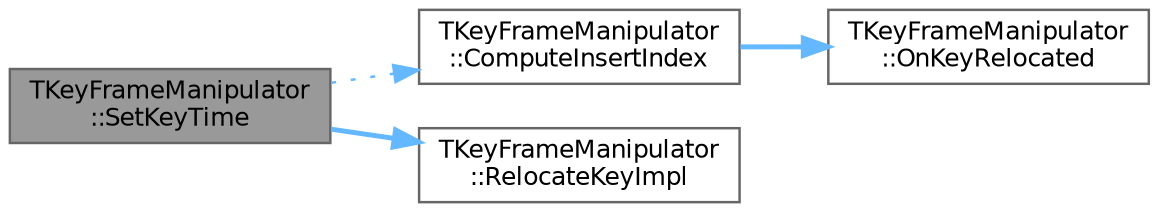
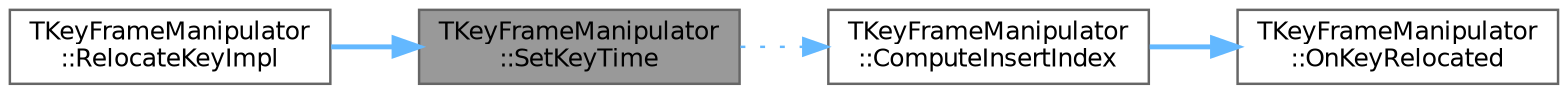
(363, 134) -> (362, 47)
